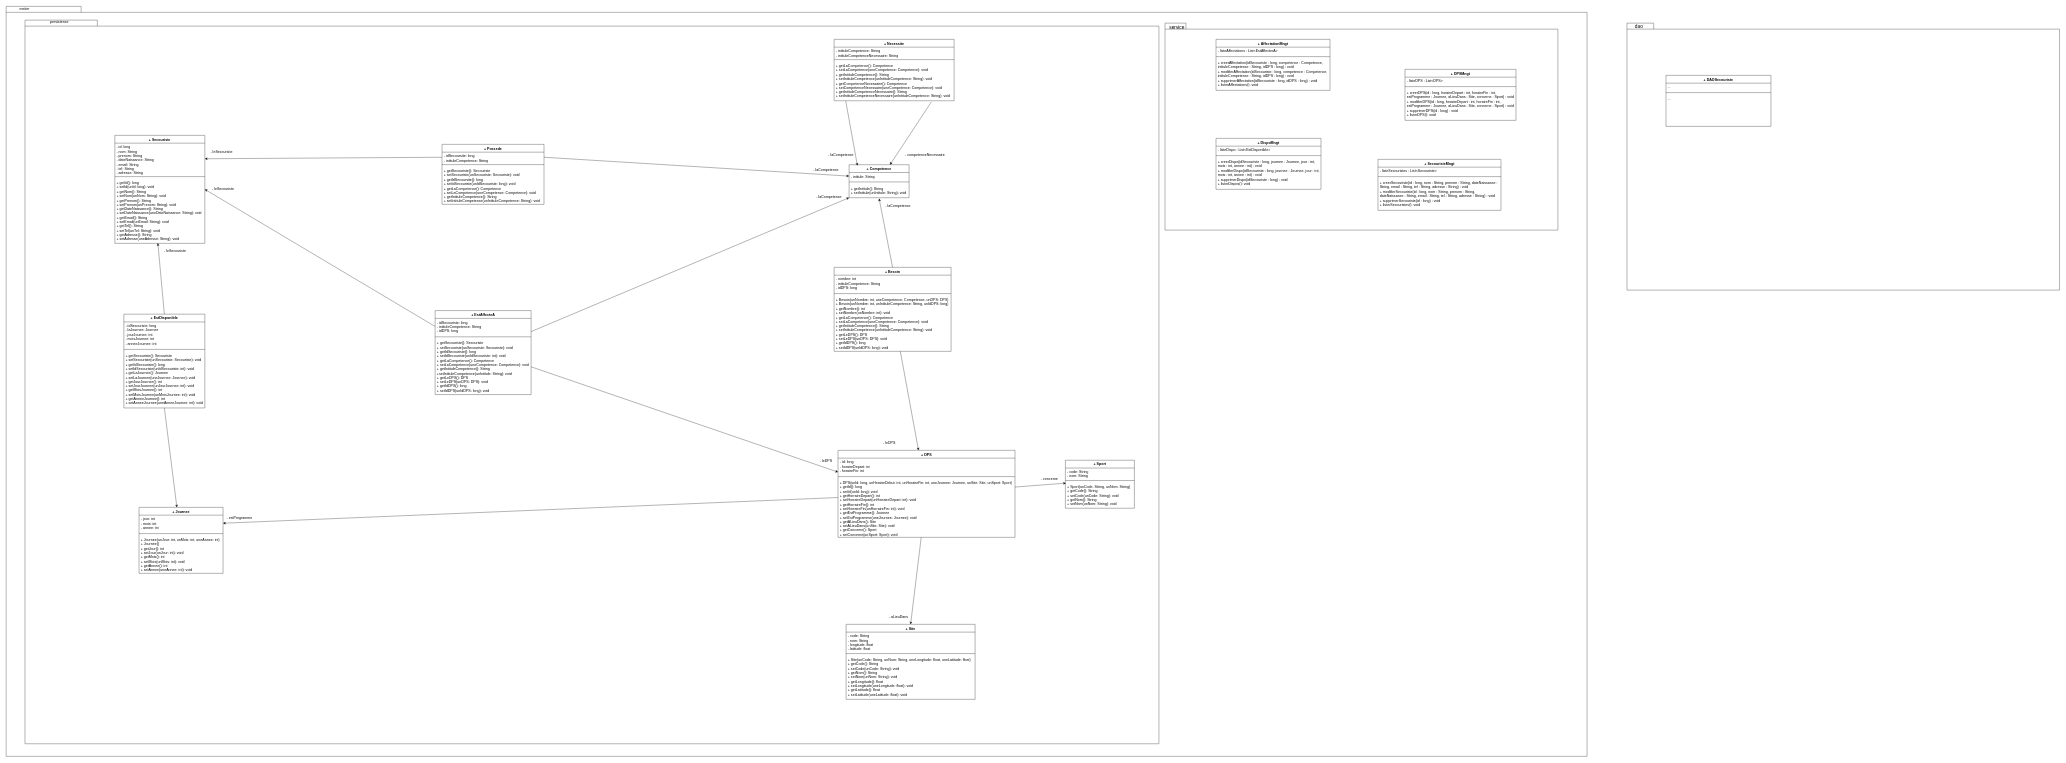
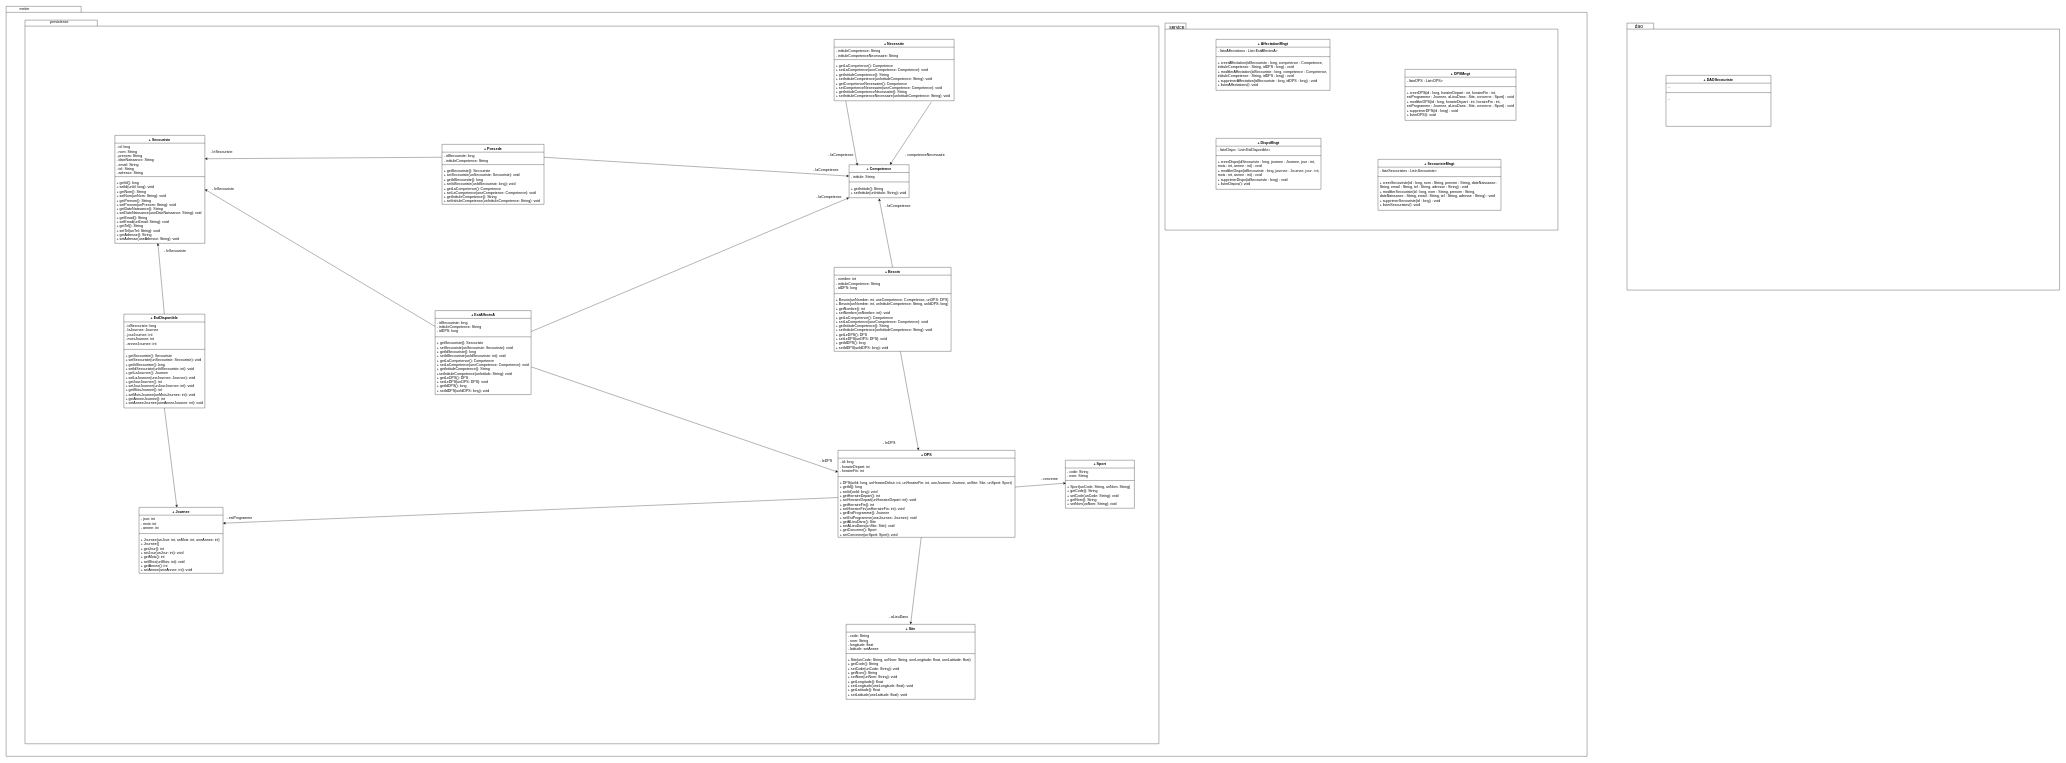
(863, 643) -> (866, 643)
